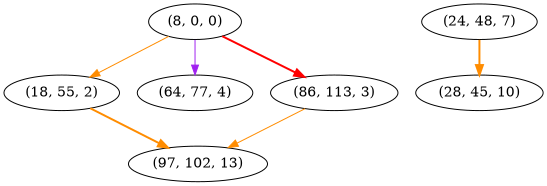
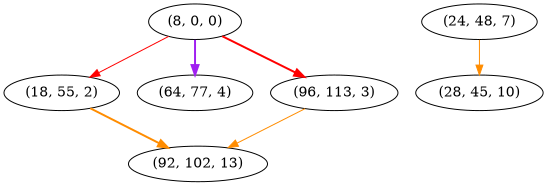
(195, 52) -> (195, 52)
(479, 52) -> (479, 52)
(134, 55) -> (134, 55)
(334, 93) -> (334, 93)
(198, 164) -> (198, 164)
